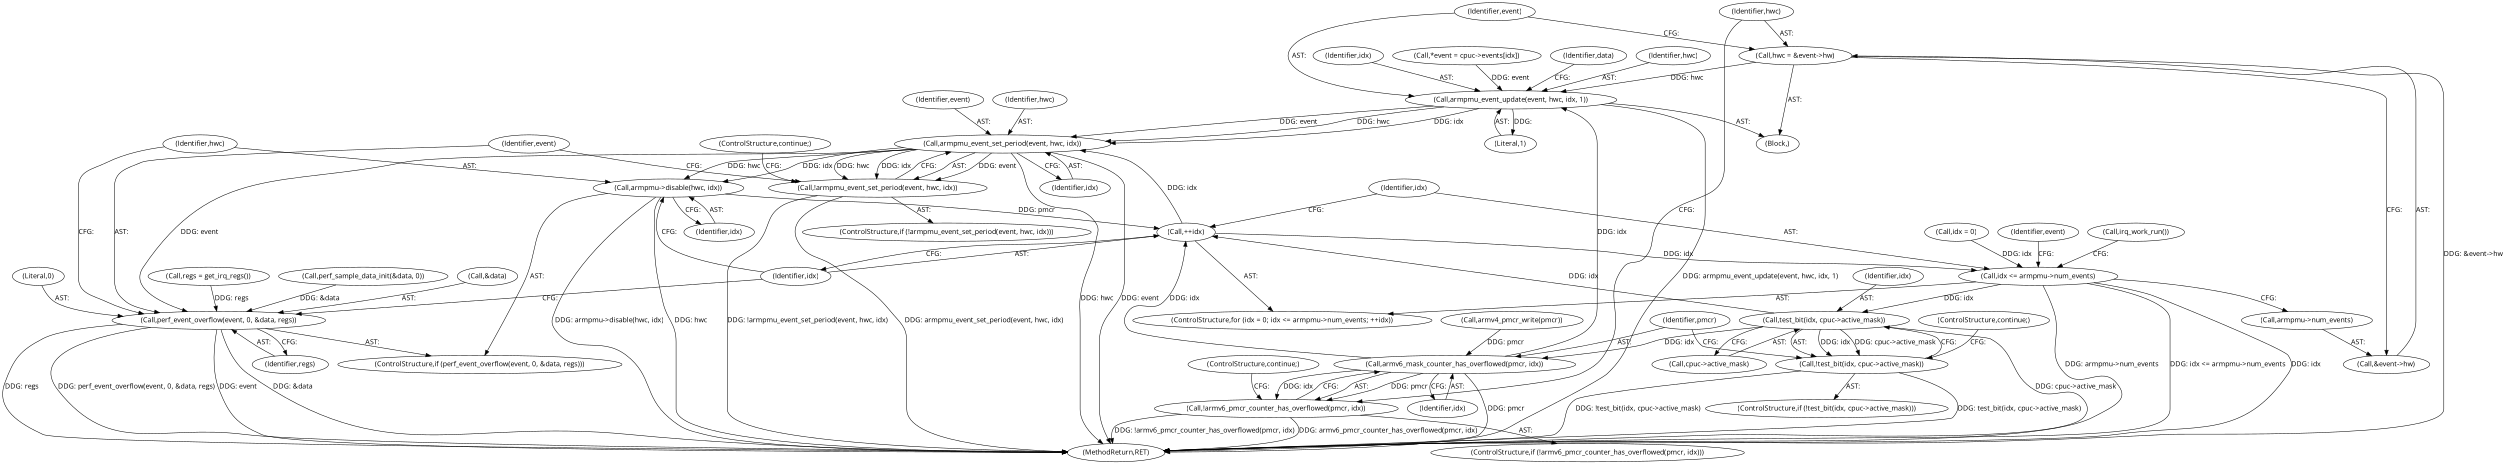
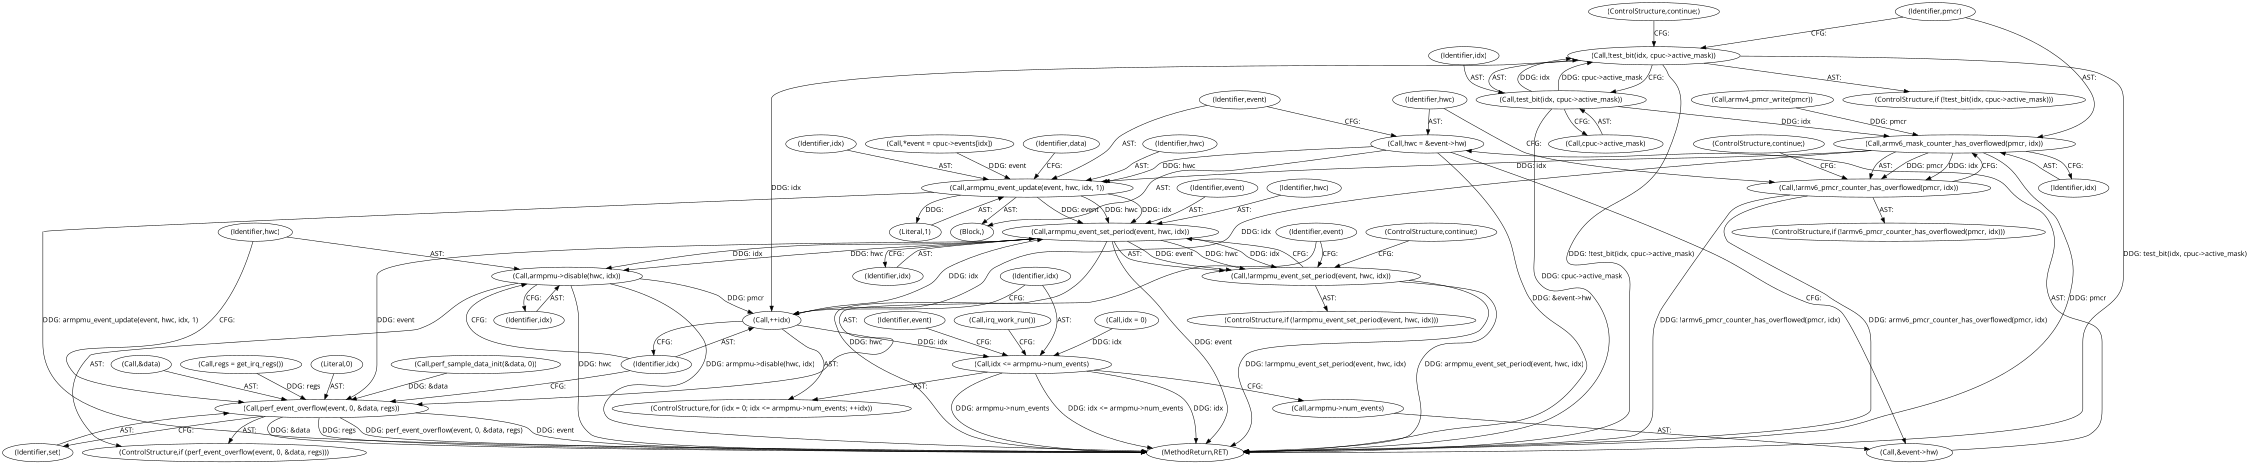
(1496, 275) -> (1071, 69)
(1934, 298) -> none
(290, 364) -> (38, 453)
